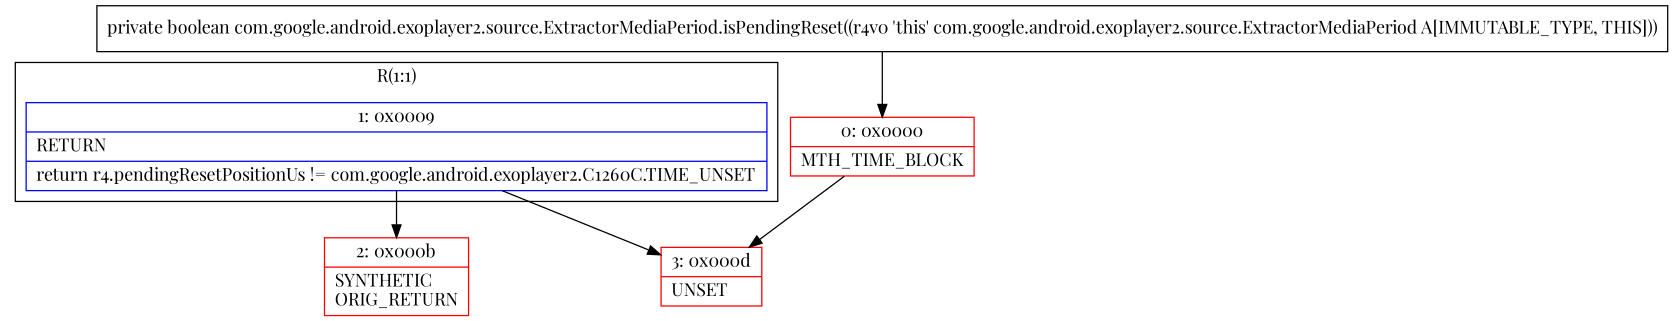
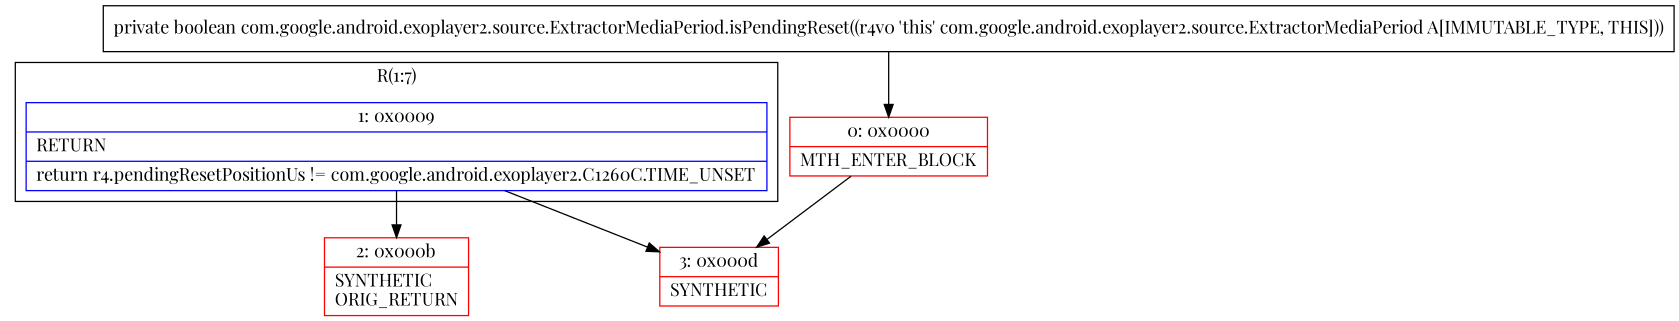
(397, 77) -> (397, 77)
(882, 161) -> (889, 161)
(700, 291) -> (719, 291)
